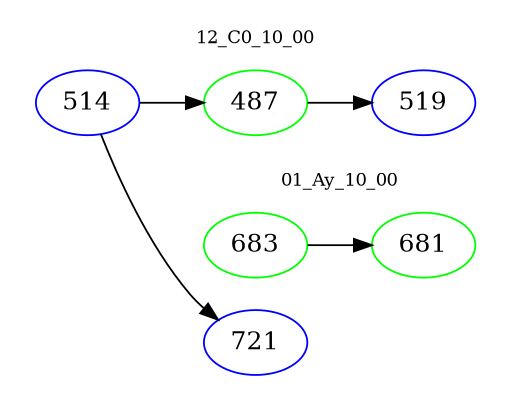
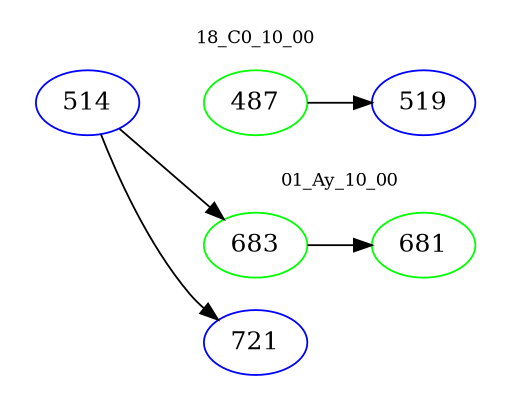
(256, 39) -> (256, 39)
(163, 103) -> (165, 168)
